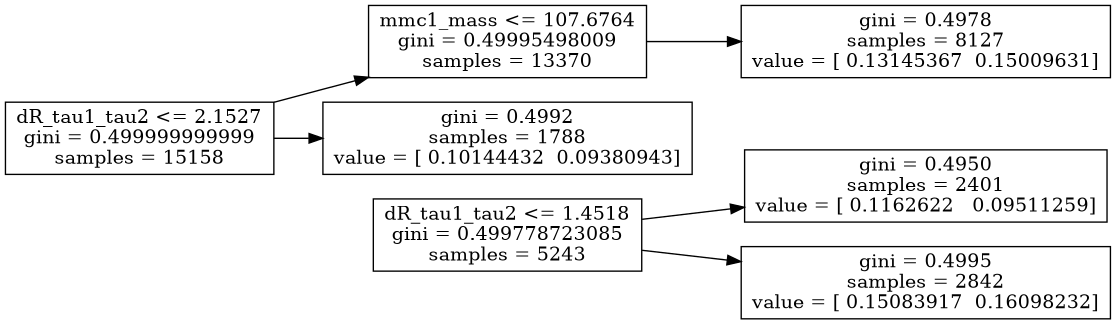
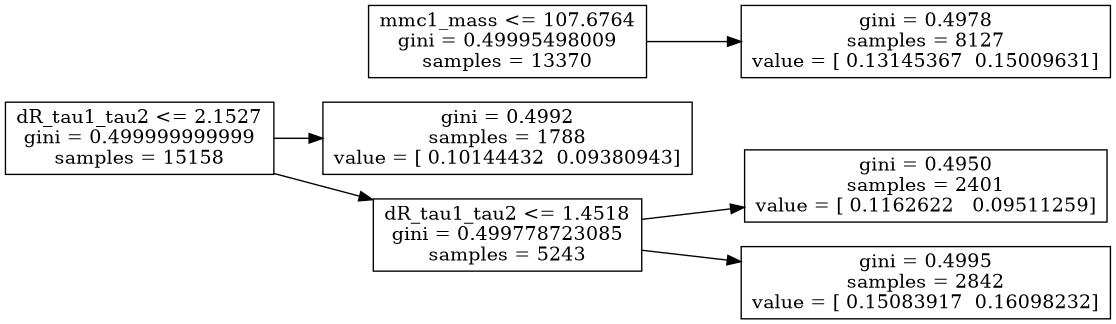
(315, 91) -> (317, 185)
